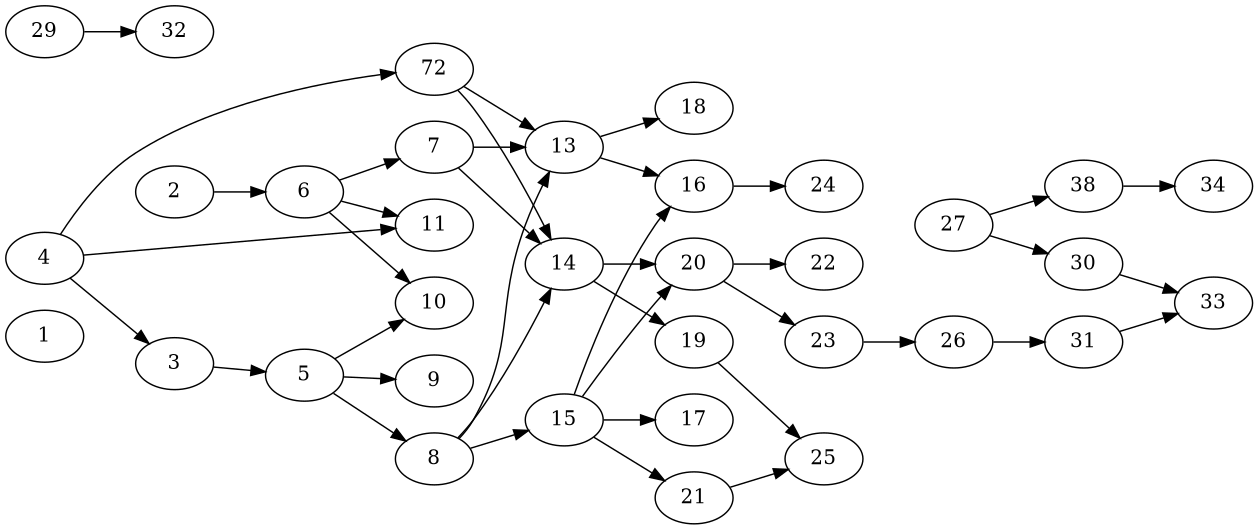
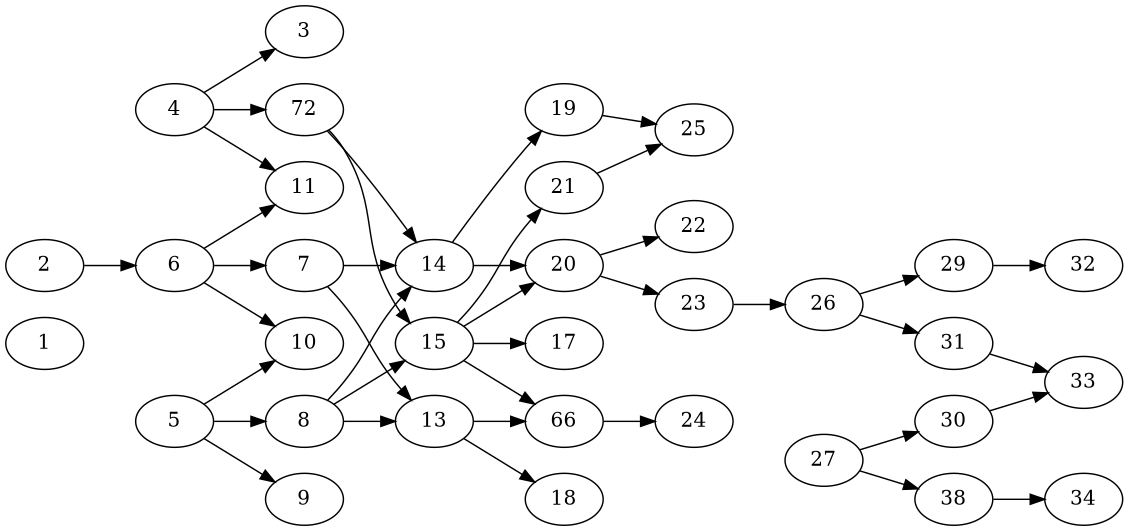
(493, 104) -> (368, 219)
(694, 186) -> (564, 421)
none -> (882, 287)
(232, 369) -> none
